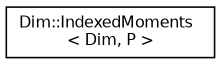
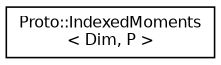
(110, 32) -> (110, 32)
